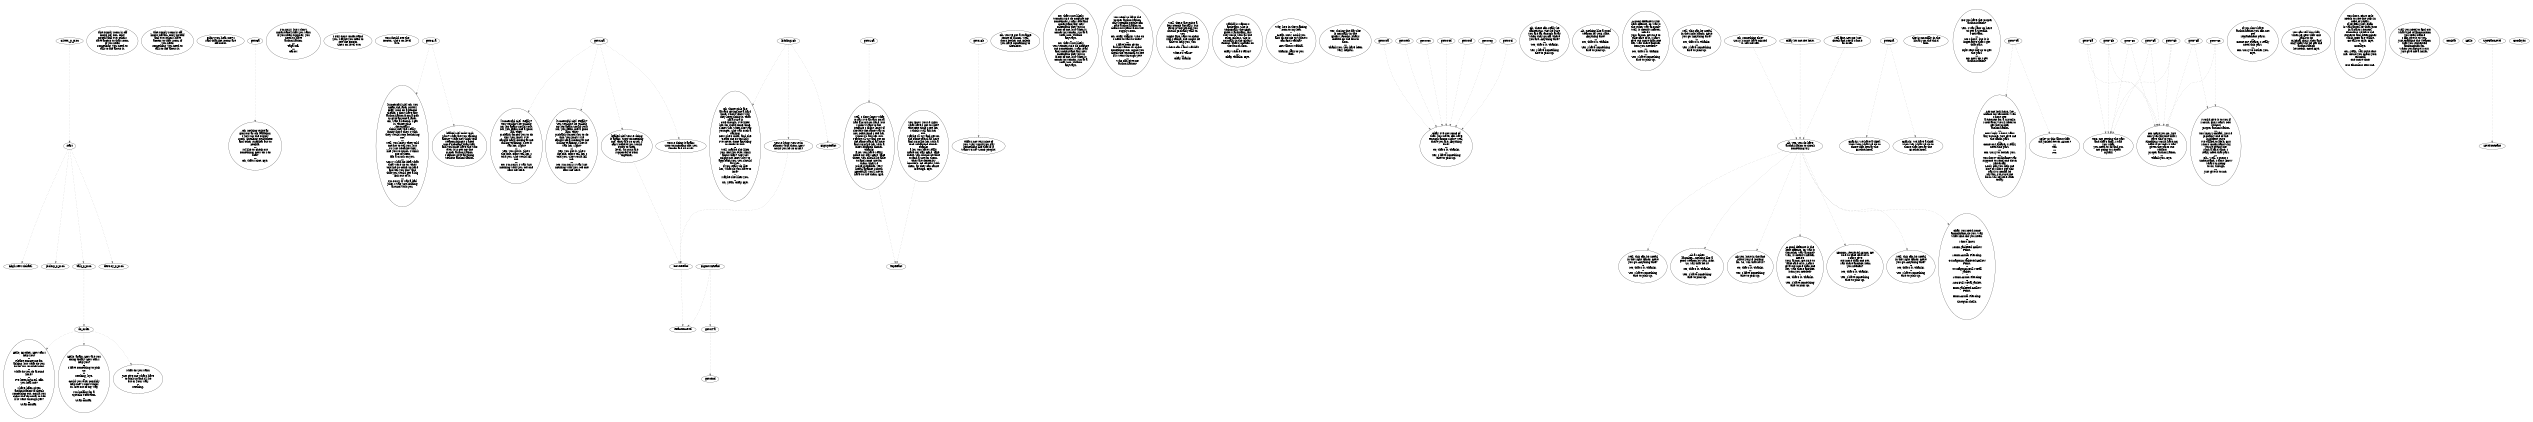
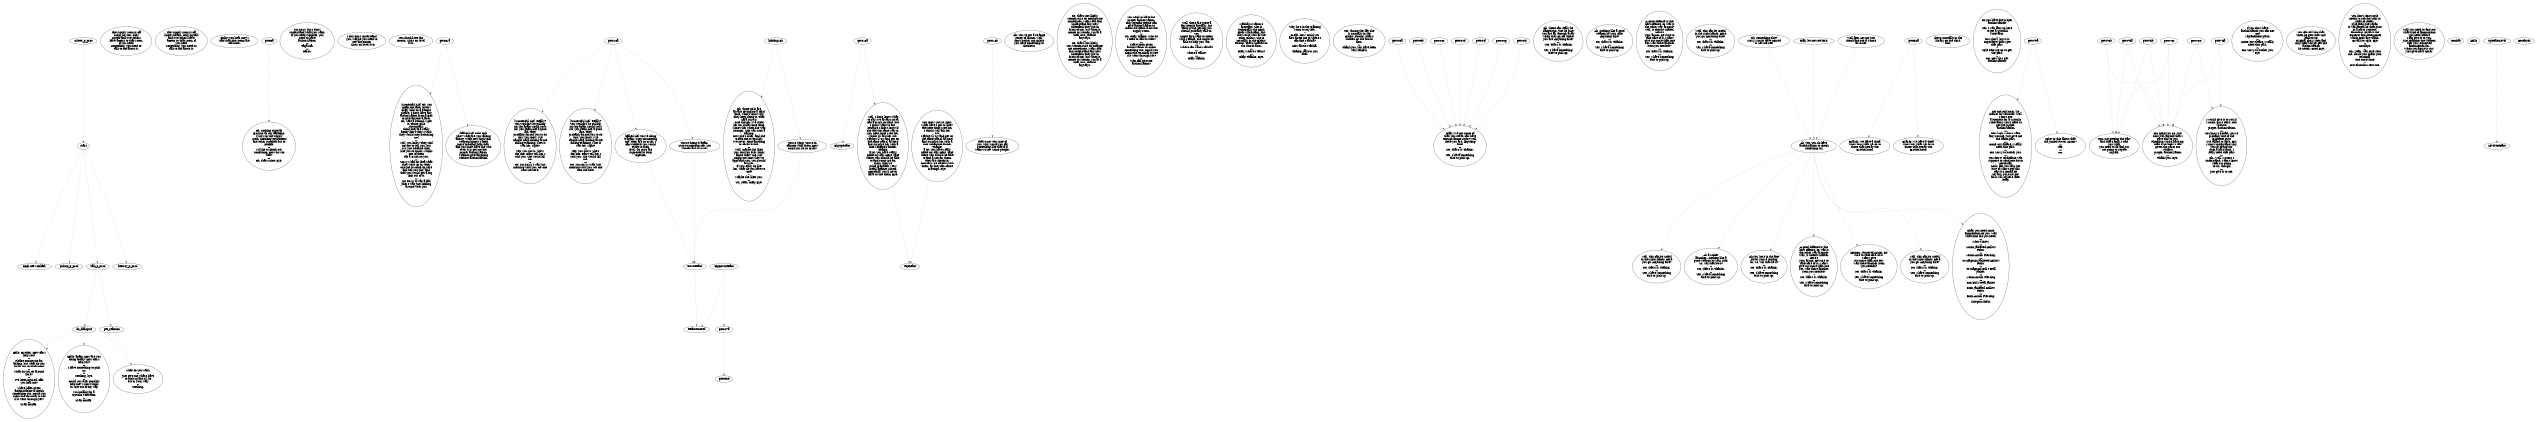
(2150, 41) -> none
(816, 90) -> (852, 93)
(84, 330) -> (84, 330)
none -> (112, 330)
